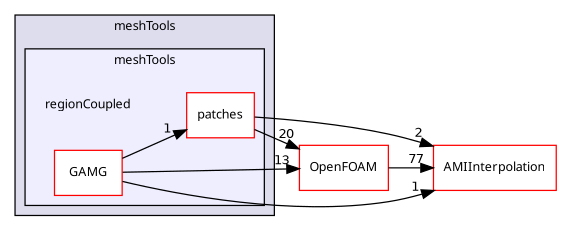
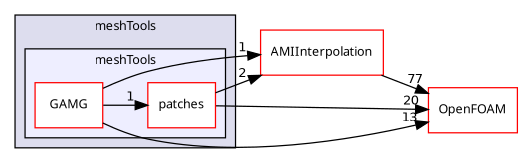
(88, 105) -> none
(405, 168) -> (399, 82)
